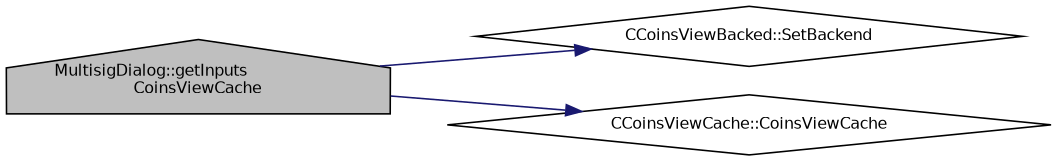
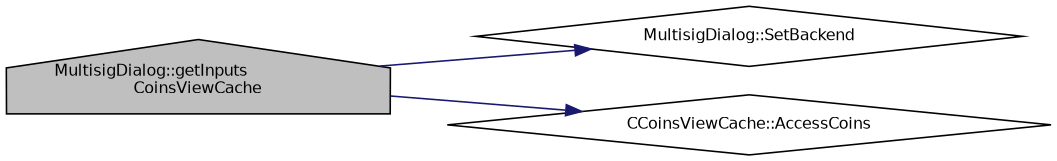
(749, 36) -> (749, 36)
(749, 125) -> (749, 125)
